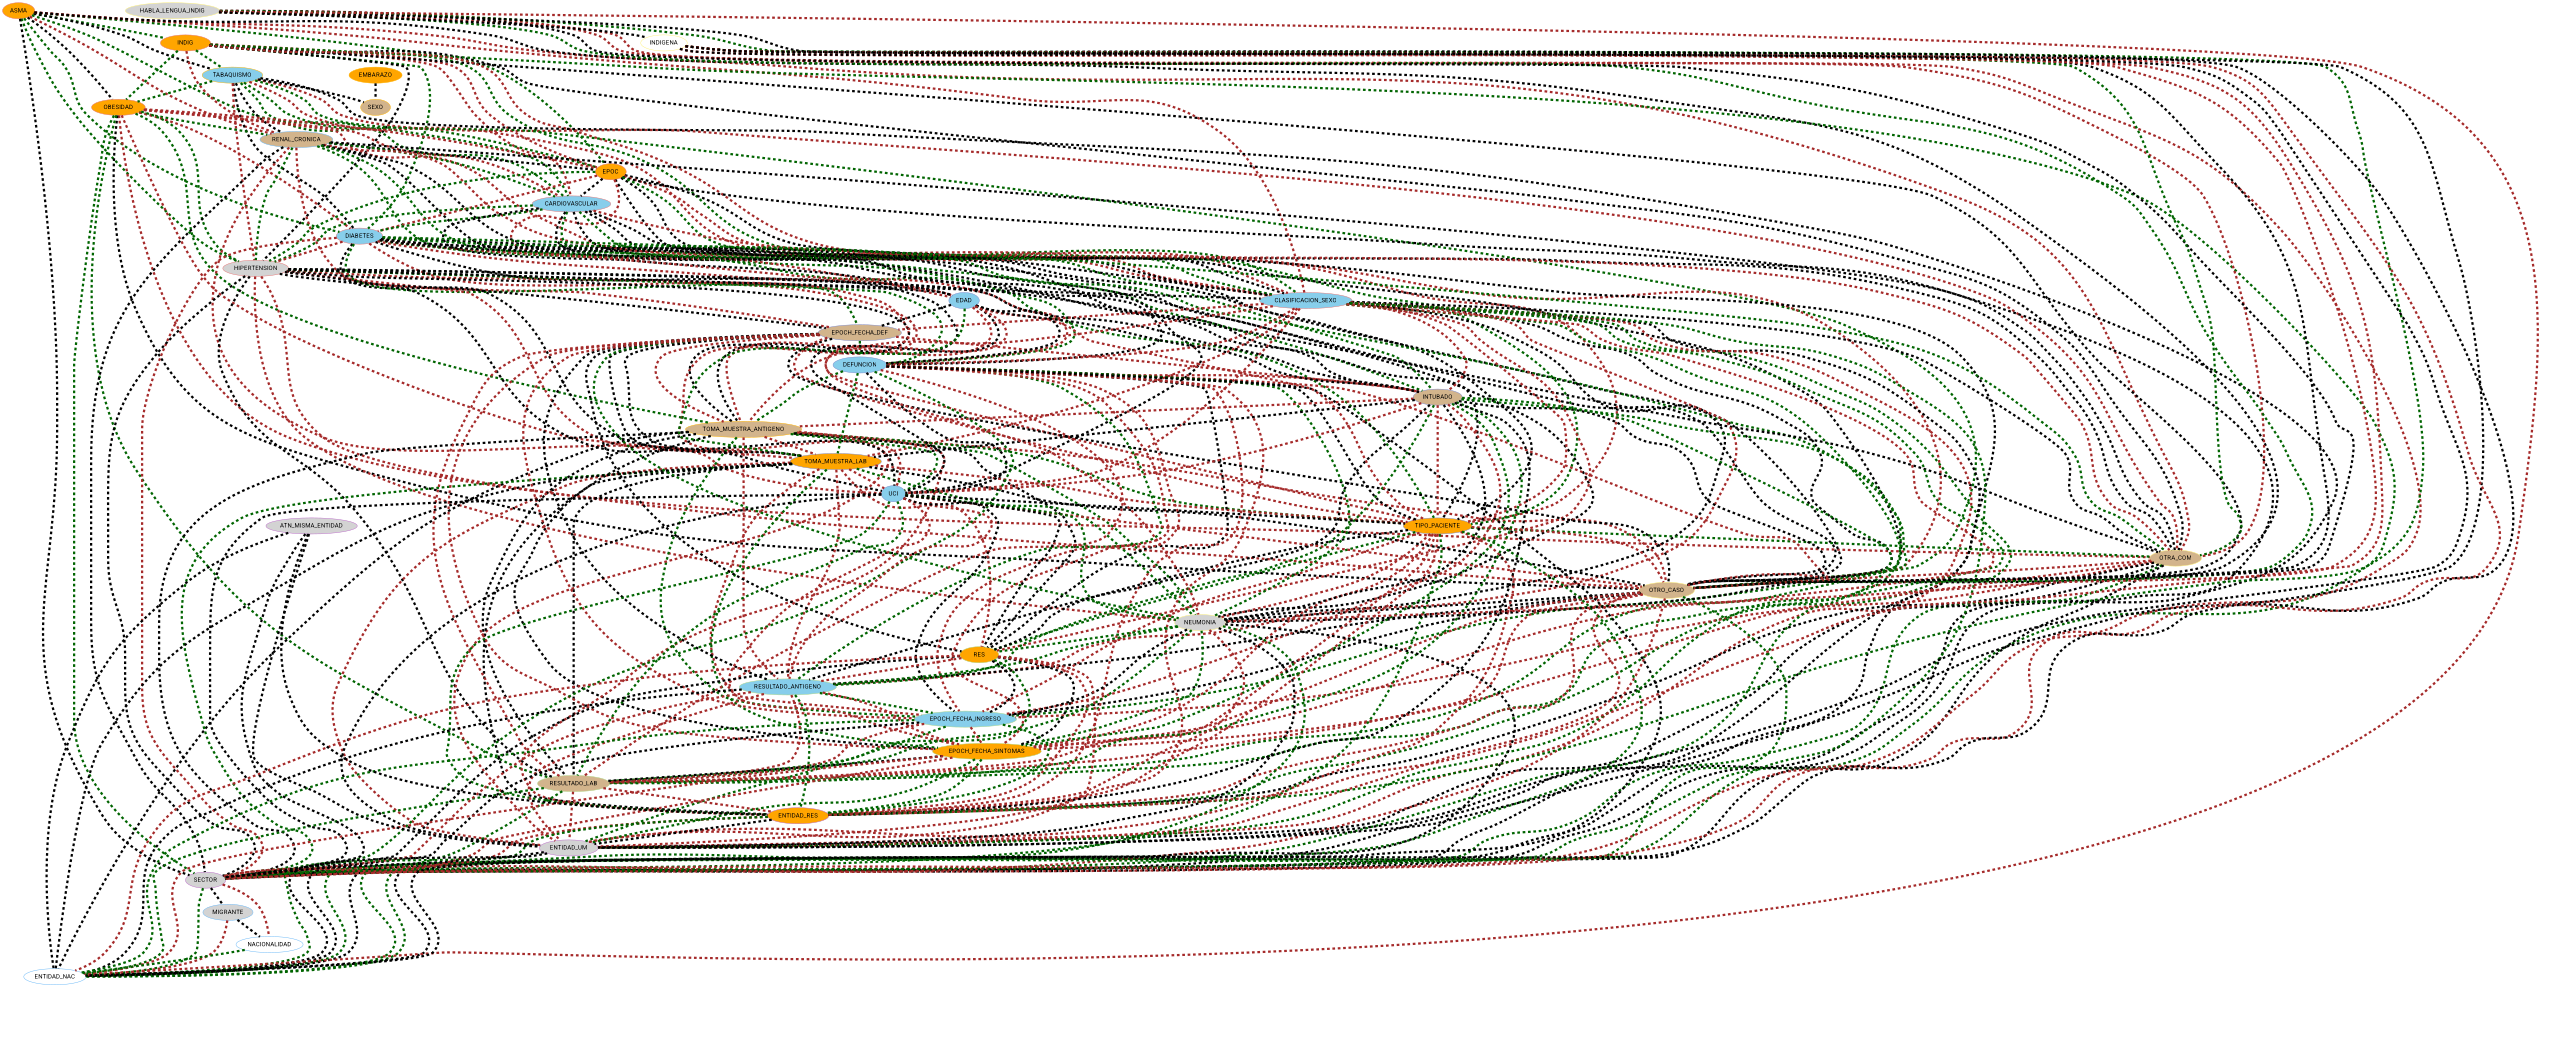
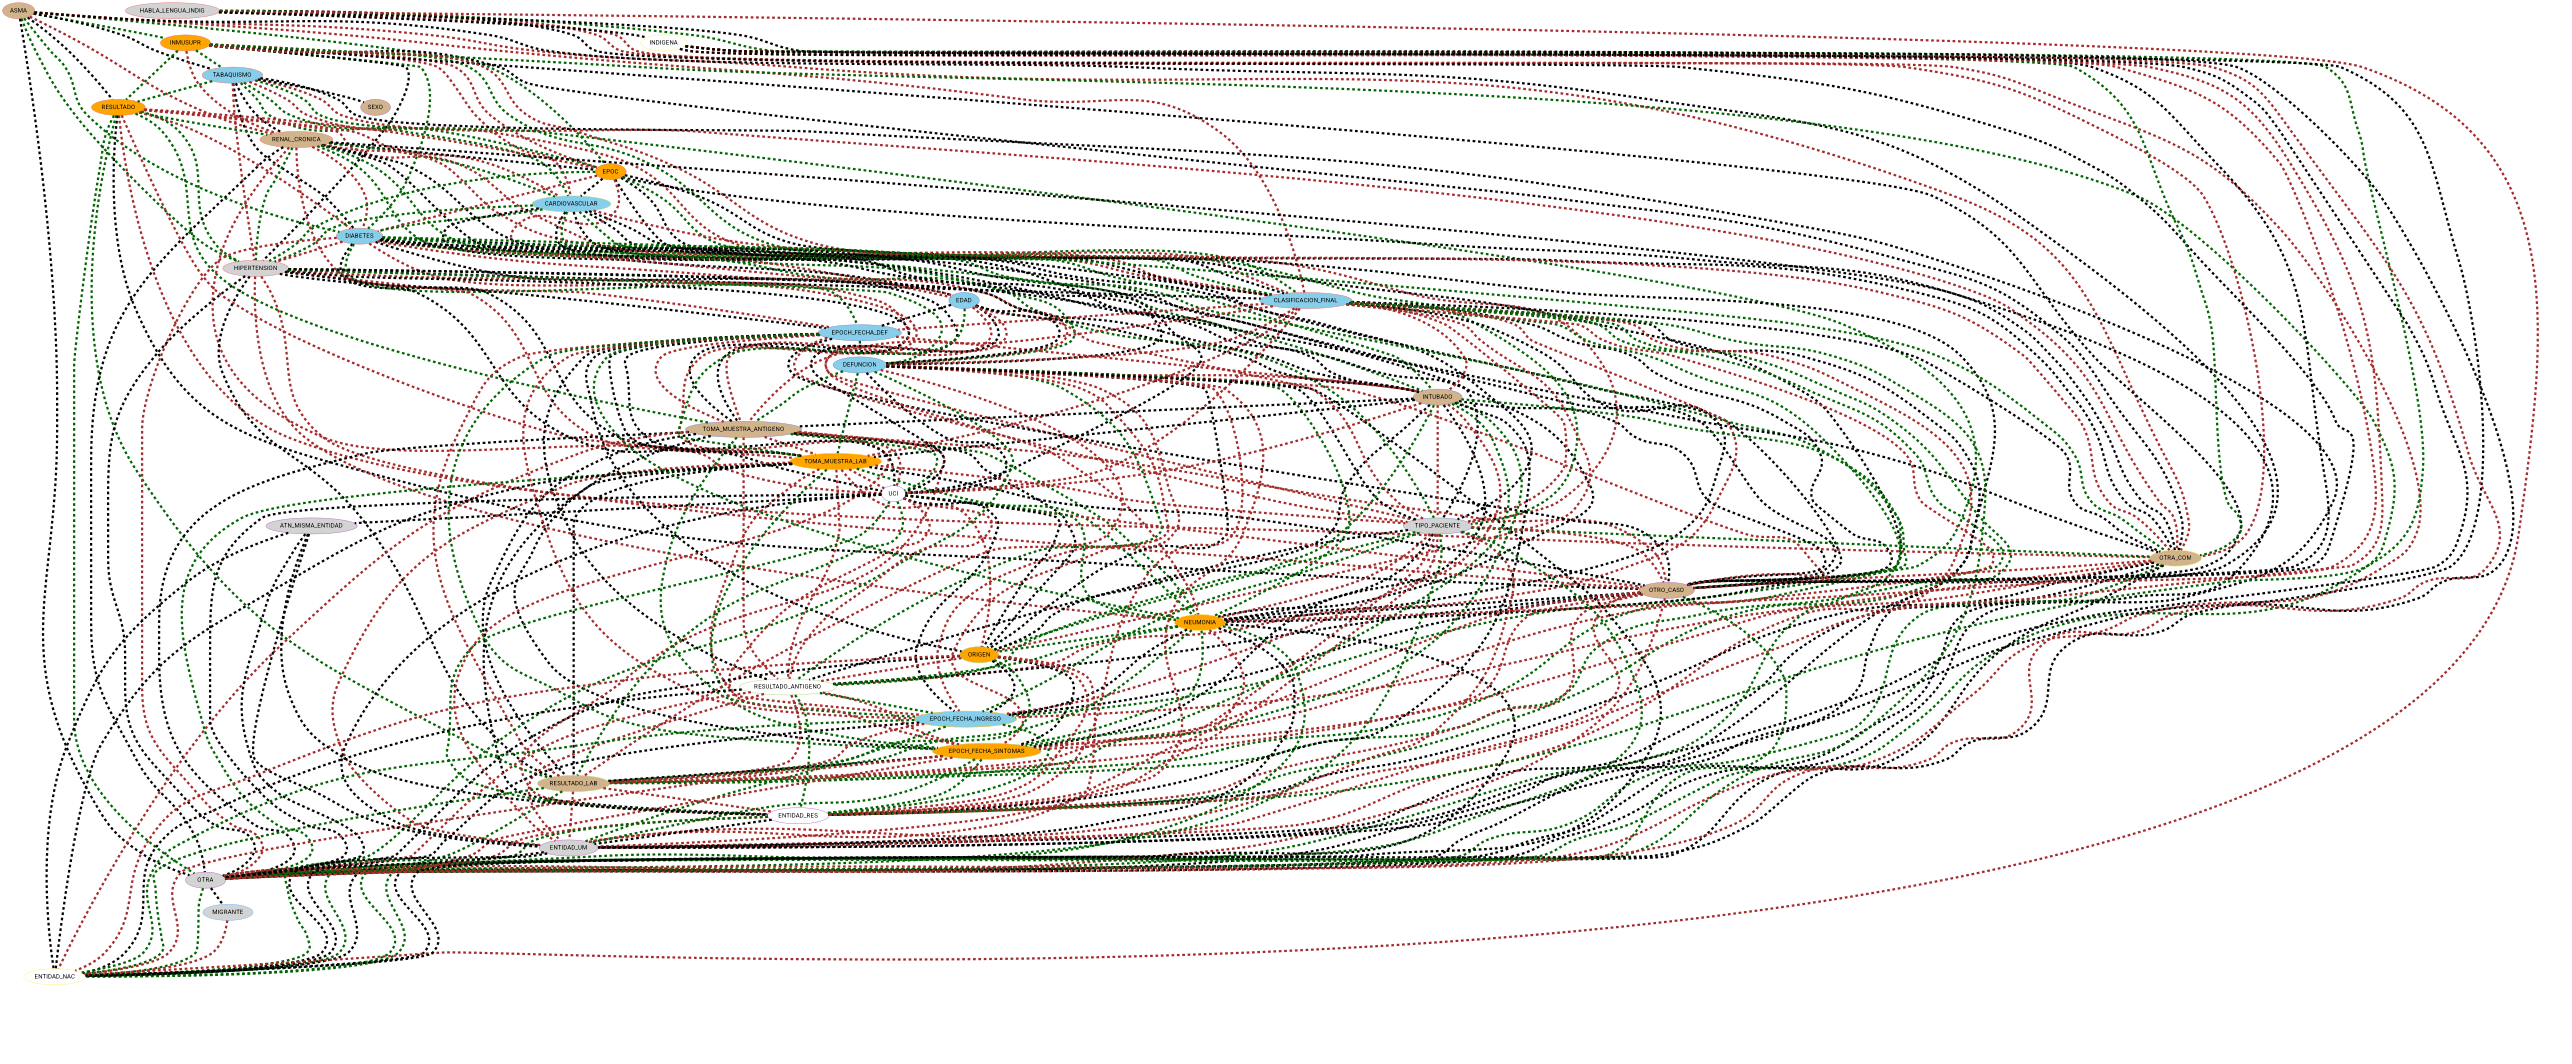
(19, 11) -> (19, 11)
(173, 11) -> (173, 11)
(185, 43) -> (185, 43)
(232, 75) -> (232, 75)
(376, 75) -> none
(1689, 76) -> none
(227, 104) -> none
(118, 107) -> (118, 107)
(376, 107) -> (376, 107)
(296, 140) -> (296, 140)
none -> (355, 178)
(571, 204) -> (571, 204)
(621, 279) -> none
(1429, 286) -> none
(1306, 301) -> (1306, 301)
(860, 333) -> (860, 333)
(1106, 413) -> (1106, 413)
(744, 429) -> (744, 429)
(836, 462) -> (836, 462)
(1129, 489) -> none
(893, 494) -> (893, 494)
(1230, 514) -> (618, 509)
(1438, 526) -> (1438, 526)
(461, 582) -> (461, 582)
(1667, 590) -> (1667, 590)
(1216, 597) -> (1216, 597)
(308, 620) -> (308, 620)
(1200, 623) -> (1200, 623)
(979, 655) -> (979, 655)
(1243, 661) -> (1243, 661)
(788, 687) -> (788, 687)
(965, 719) -> (965, 719)
(975, 734) -> none
(1548, 742) -> none
(798, 816) -> (798, 816)
(206, 880) -> (206, 880)
(270, 945) -> none
(55, 977) -> (55, 977)
